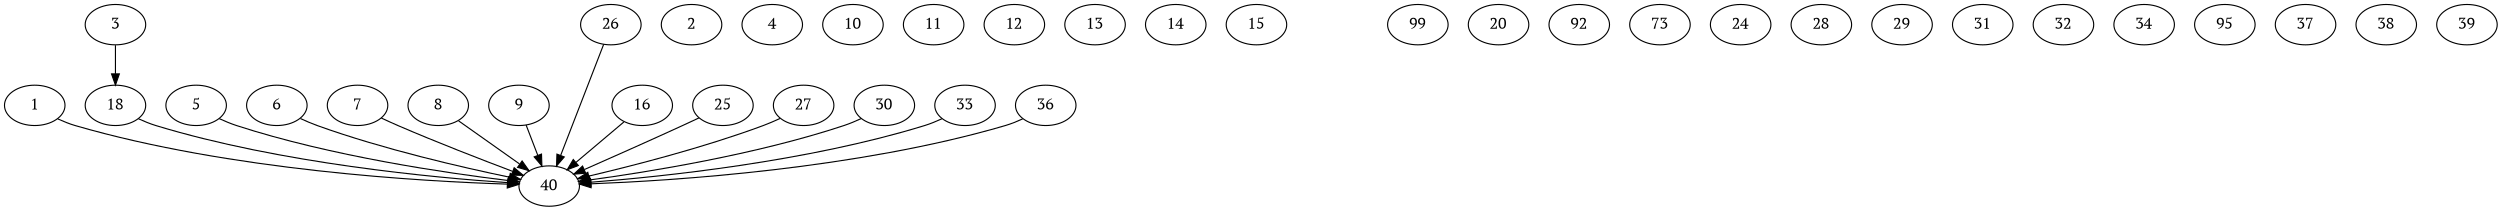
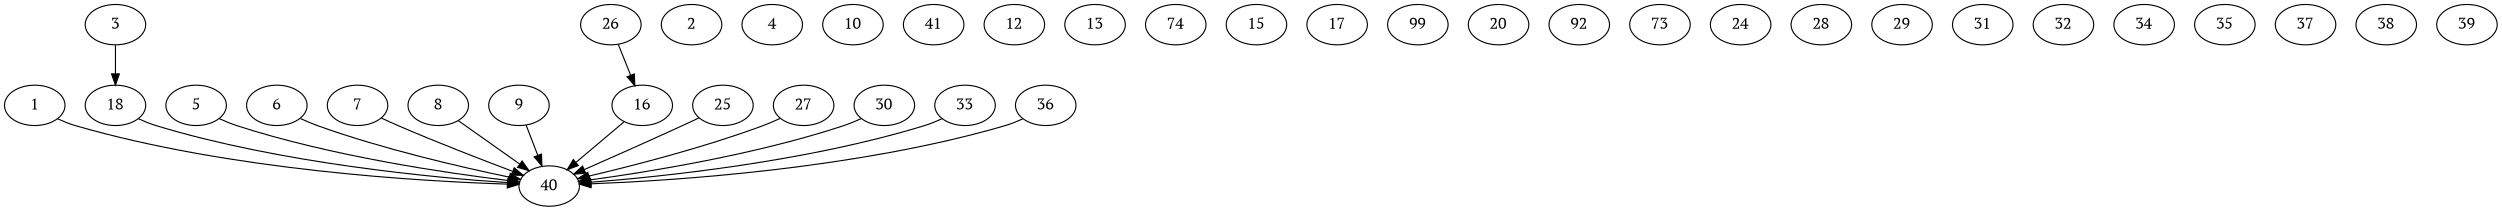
(934, 25) -> (934, 25)
(1176, 25) -> (1176, 25)
none -> (1337, 25)
(2225, 25) -> (2225, 25)
(582, 100) -> (624, 60)
